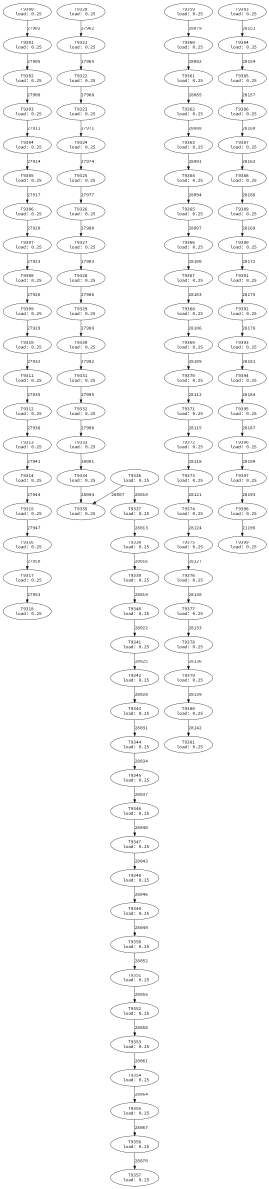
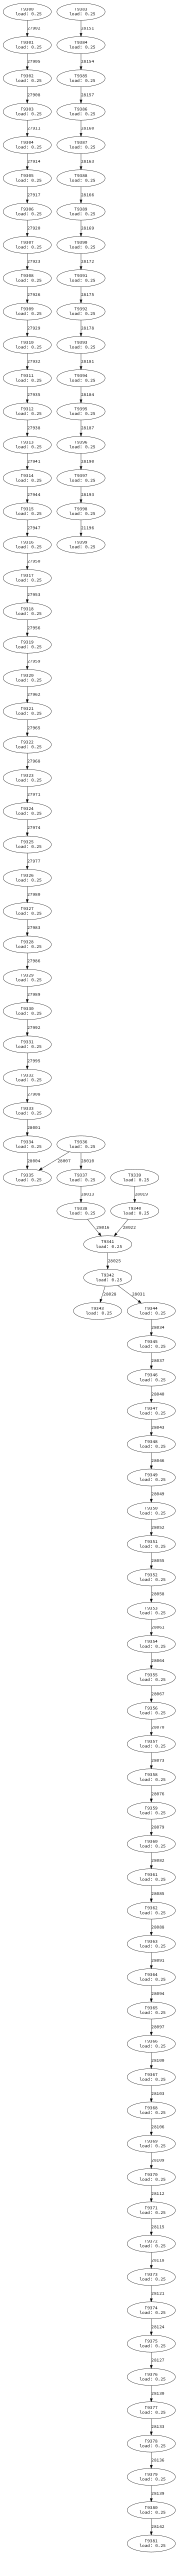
(135, 560) -> (93, 1226)
none -> (27, 645)
(135, 726) -> (128, 1293)
none -> (151, 1777)
